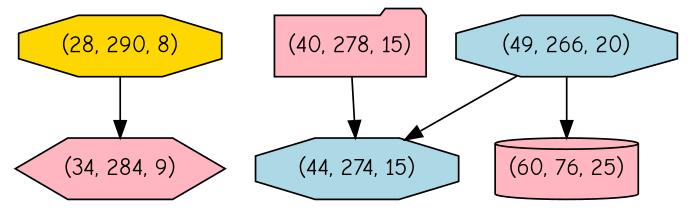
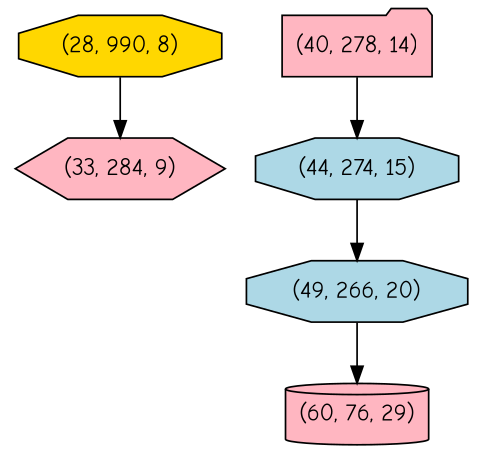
(120, 46) -> (120, 46)
(350, 46) -> (357, 46)
(469, 103) -> (357, 222)
(120, 169) -> (120, 169)
(567, 169) -> (357, 414)
